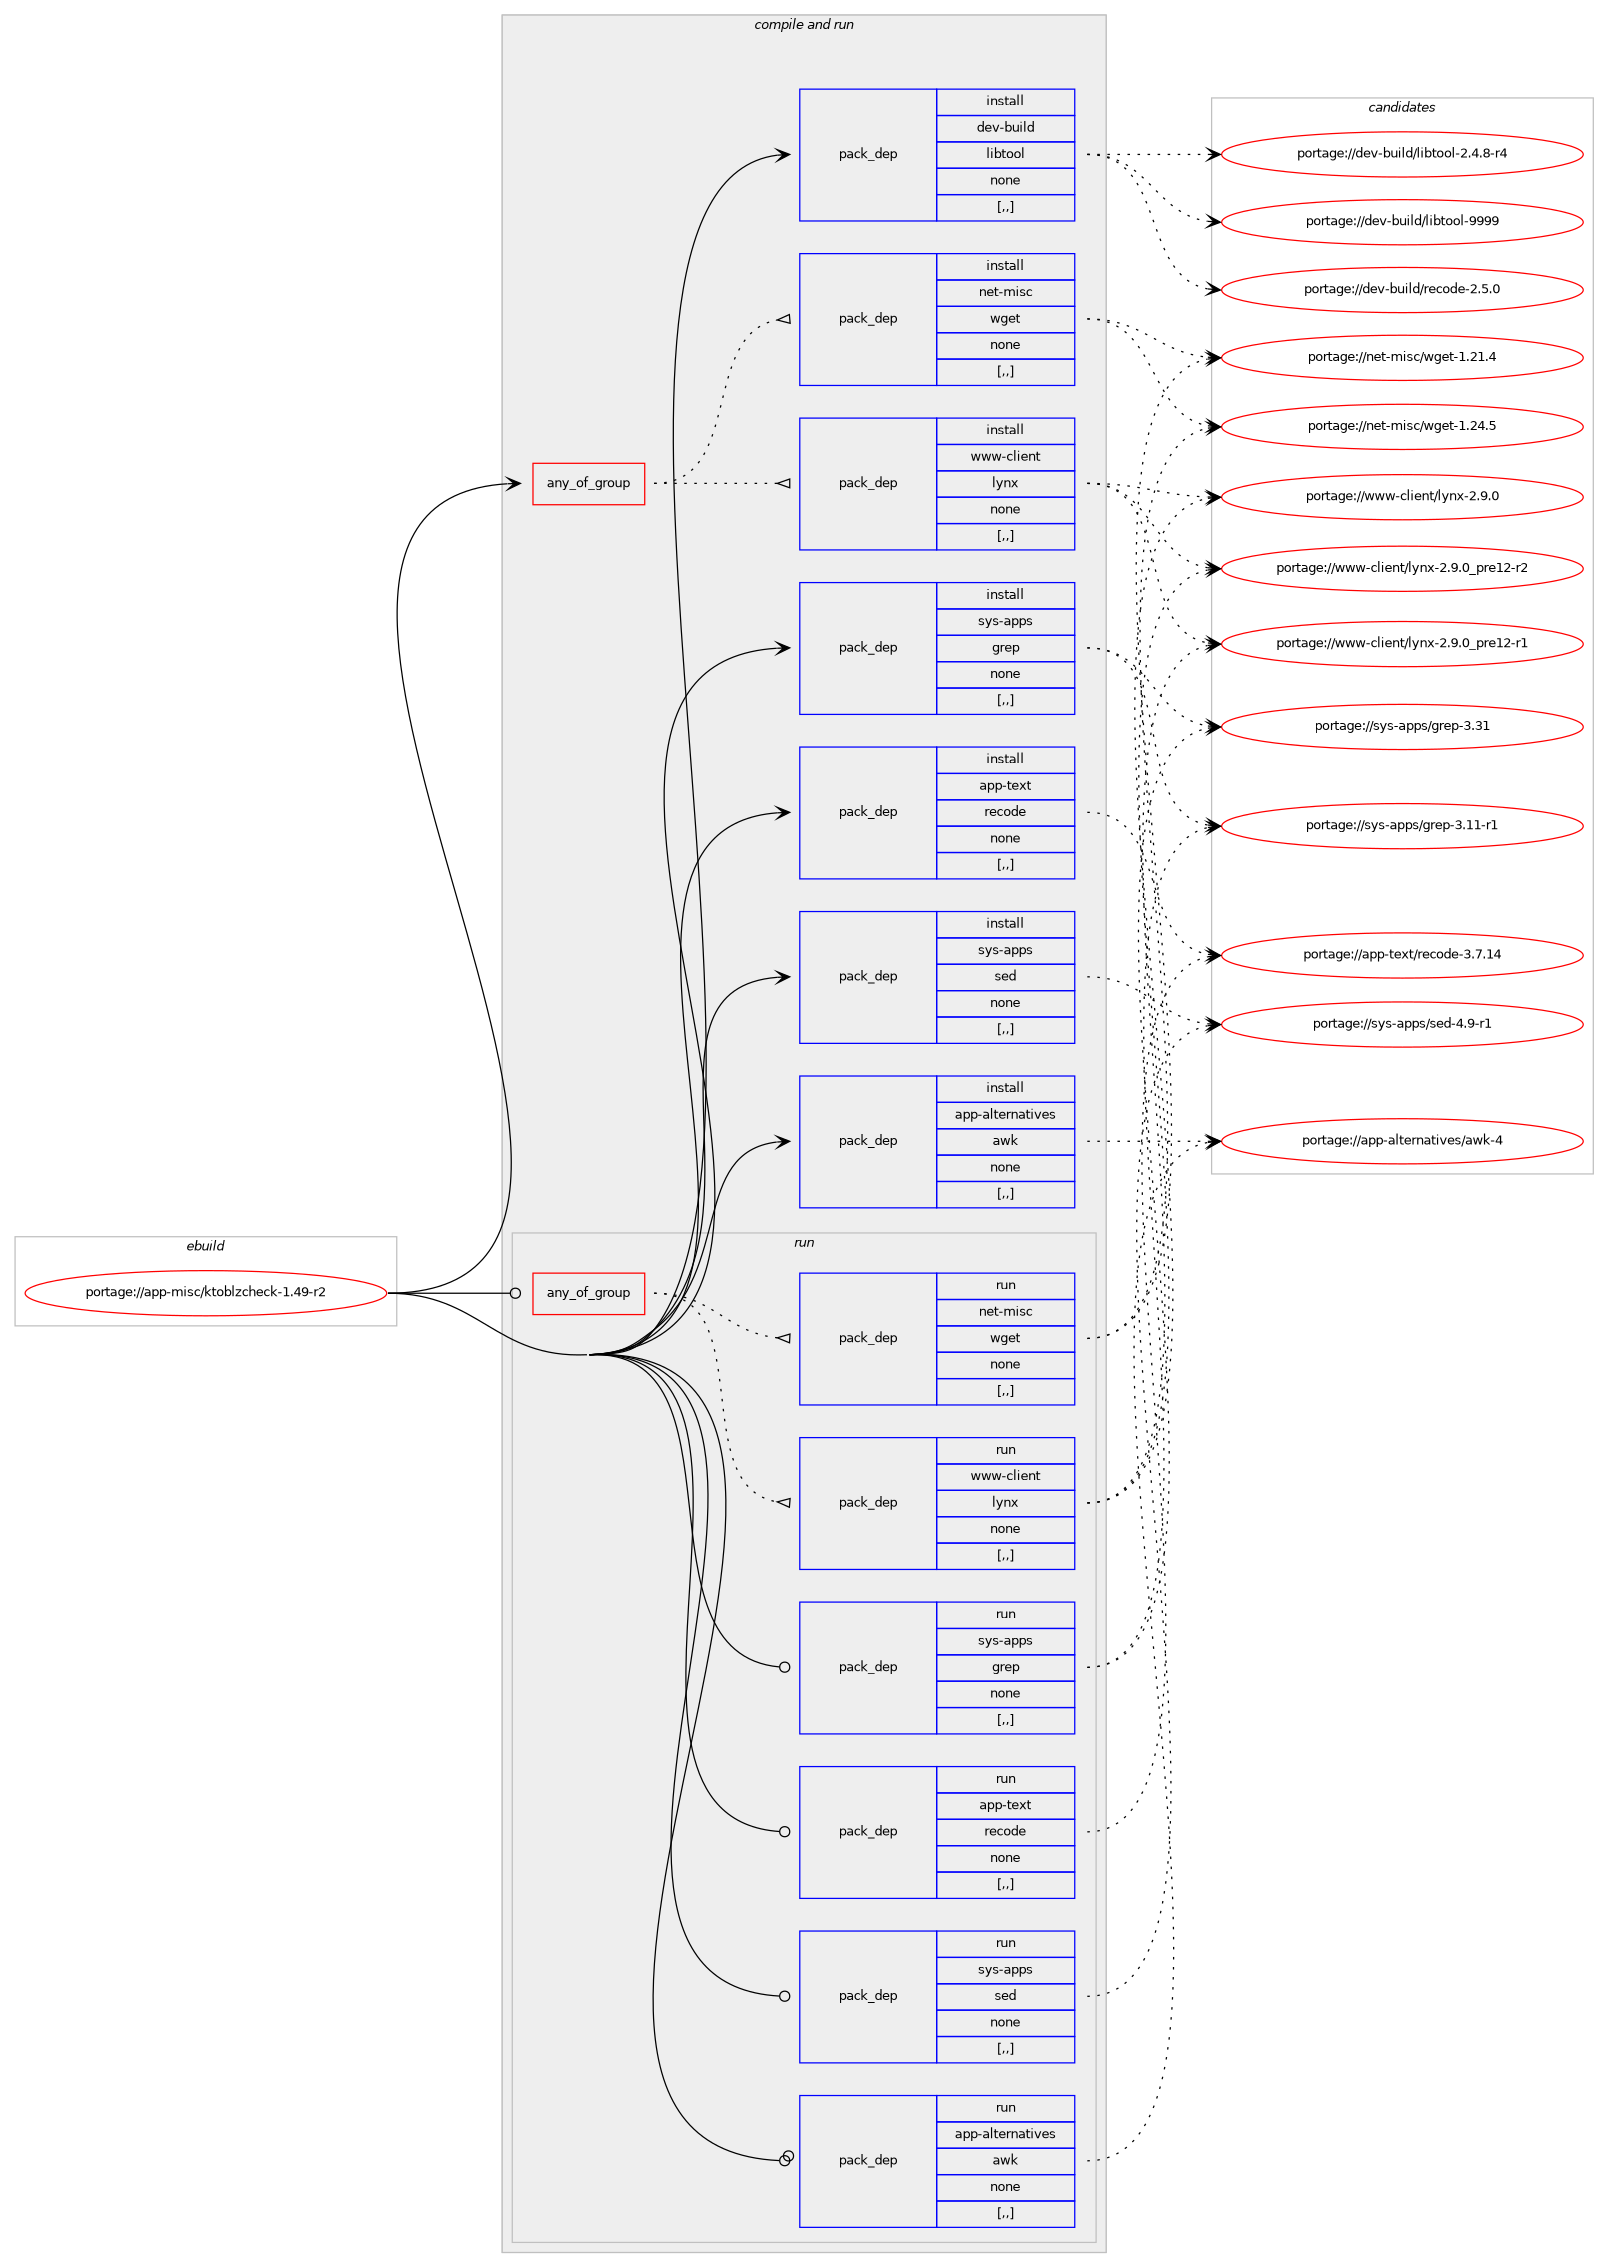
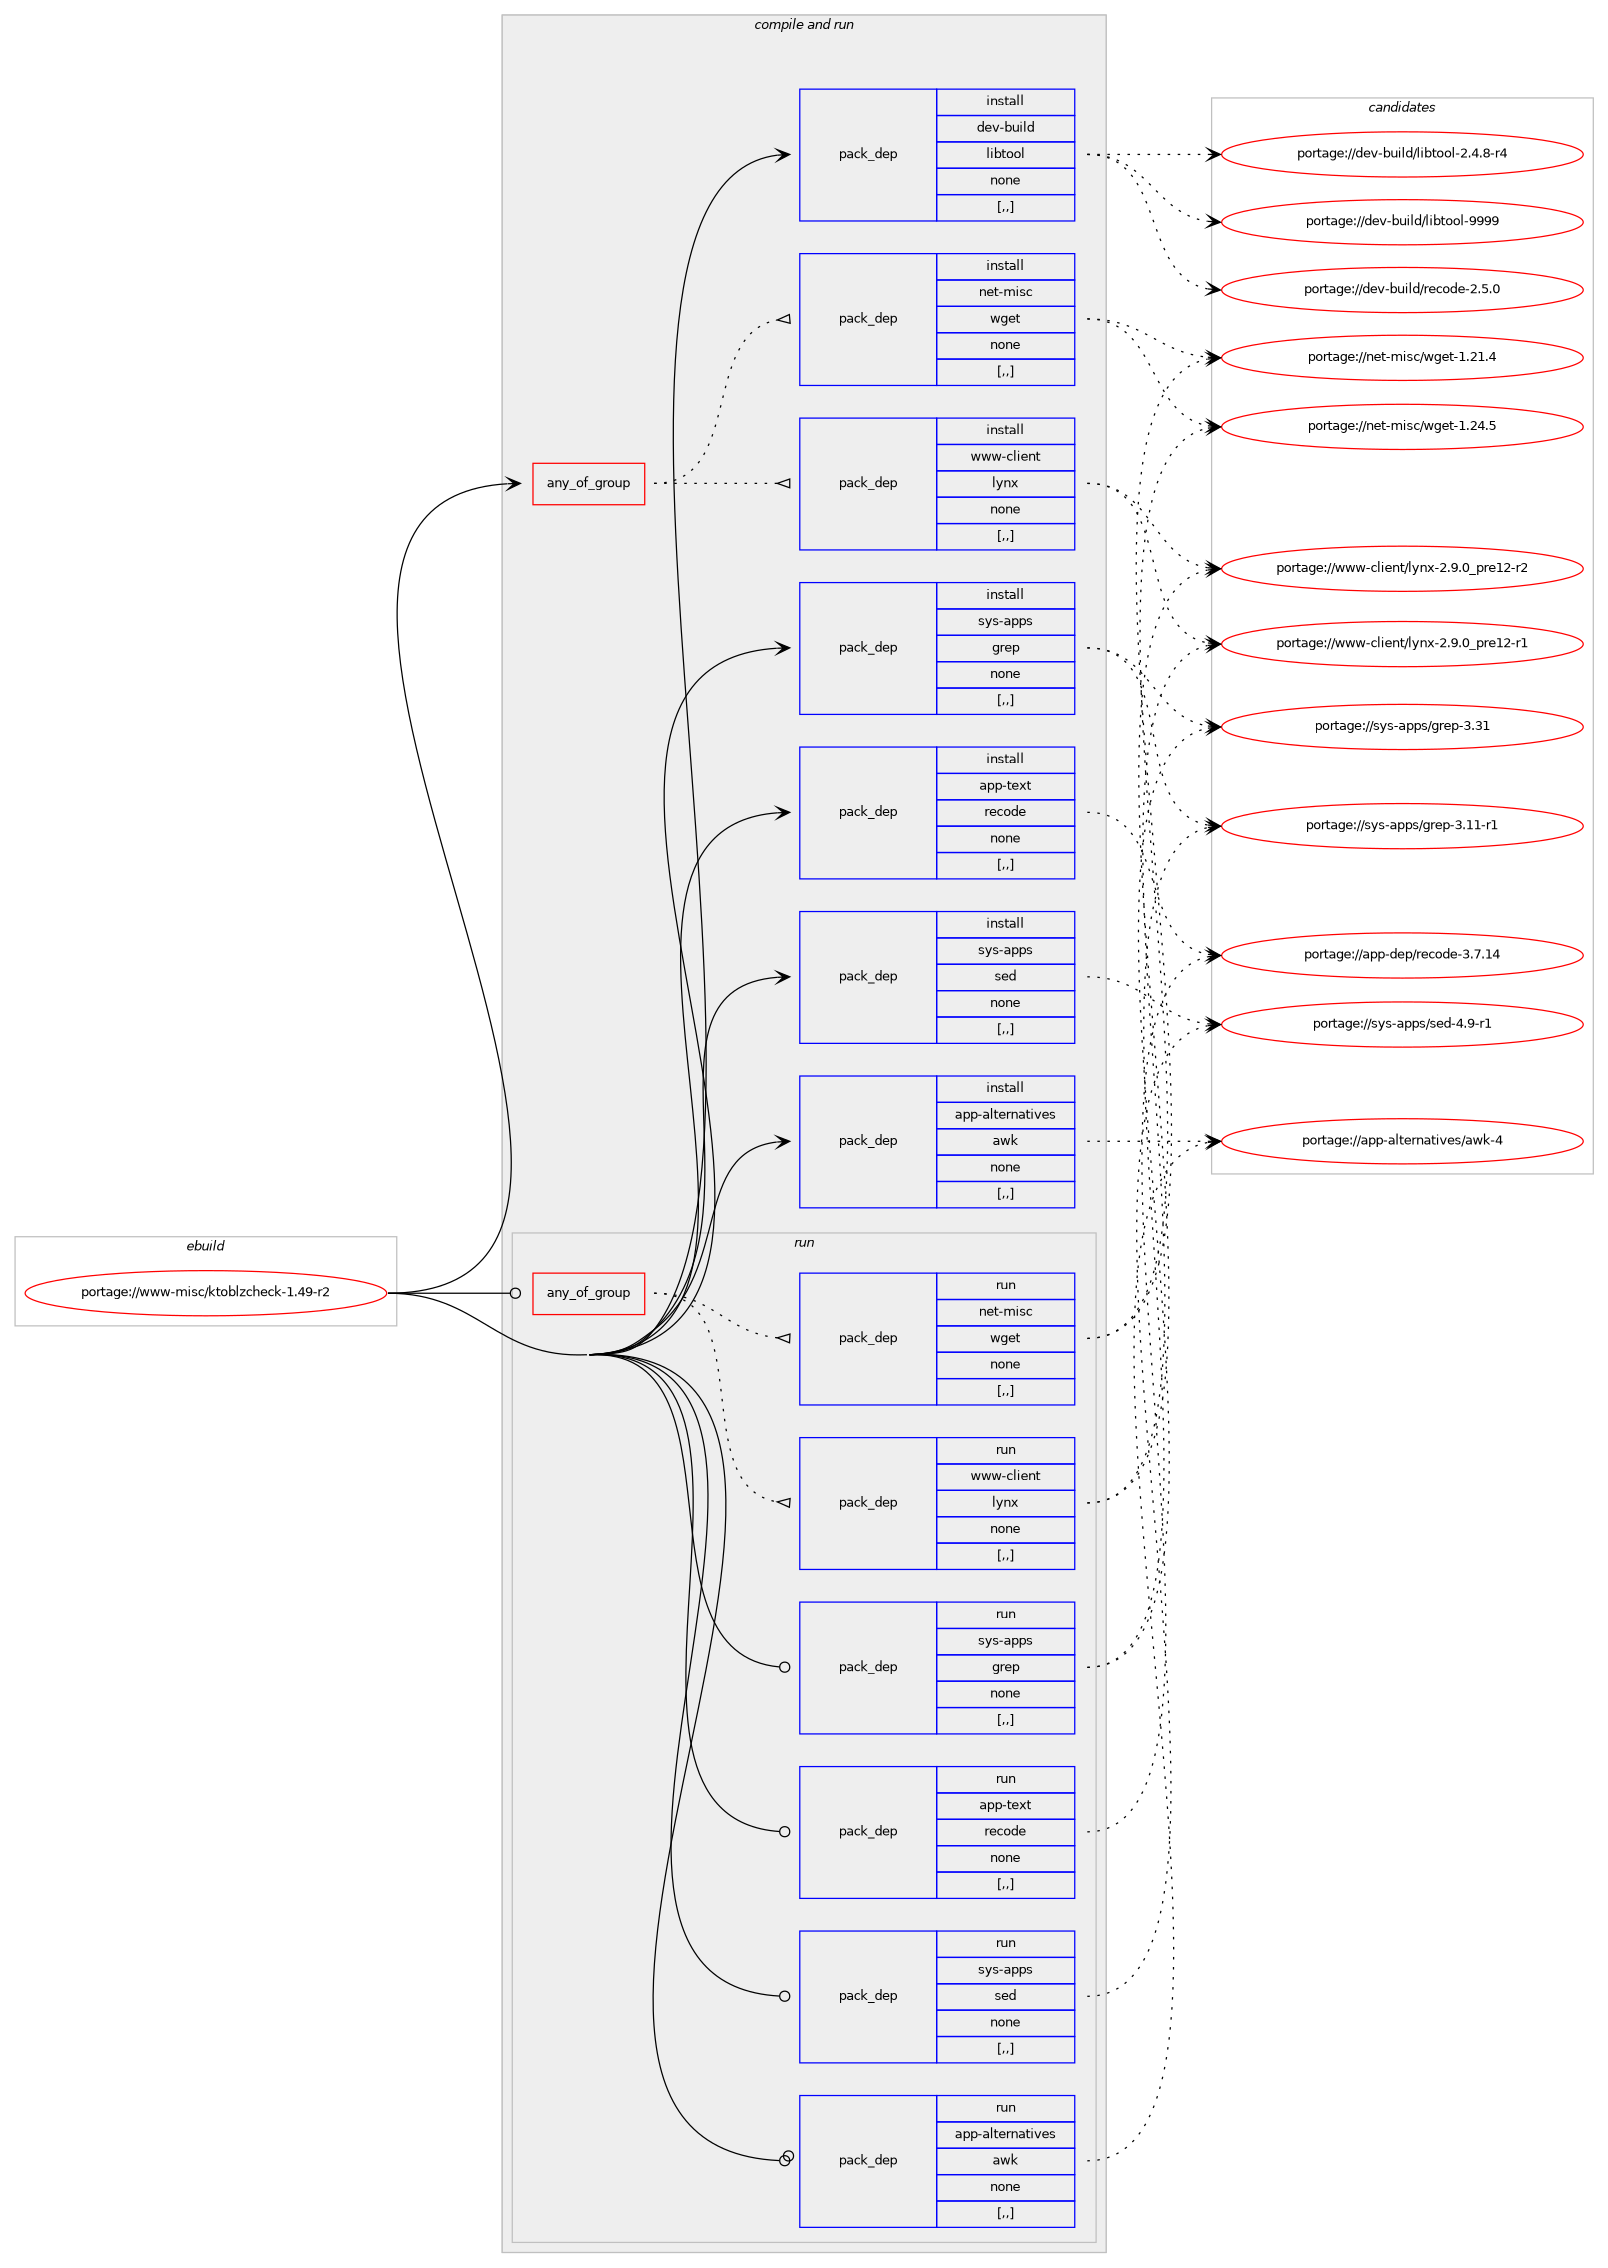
(1402, 497) -> none
(1402, 955) -> (1402, 955)
(206, 1293) -> (206, 1293)
